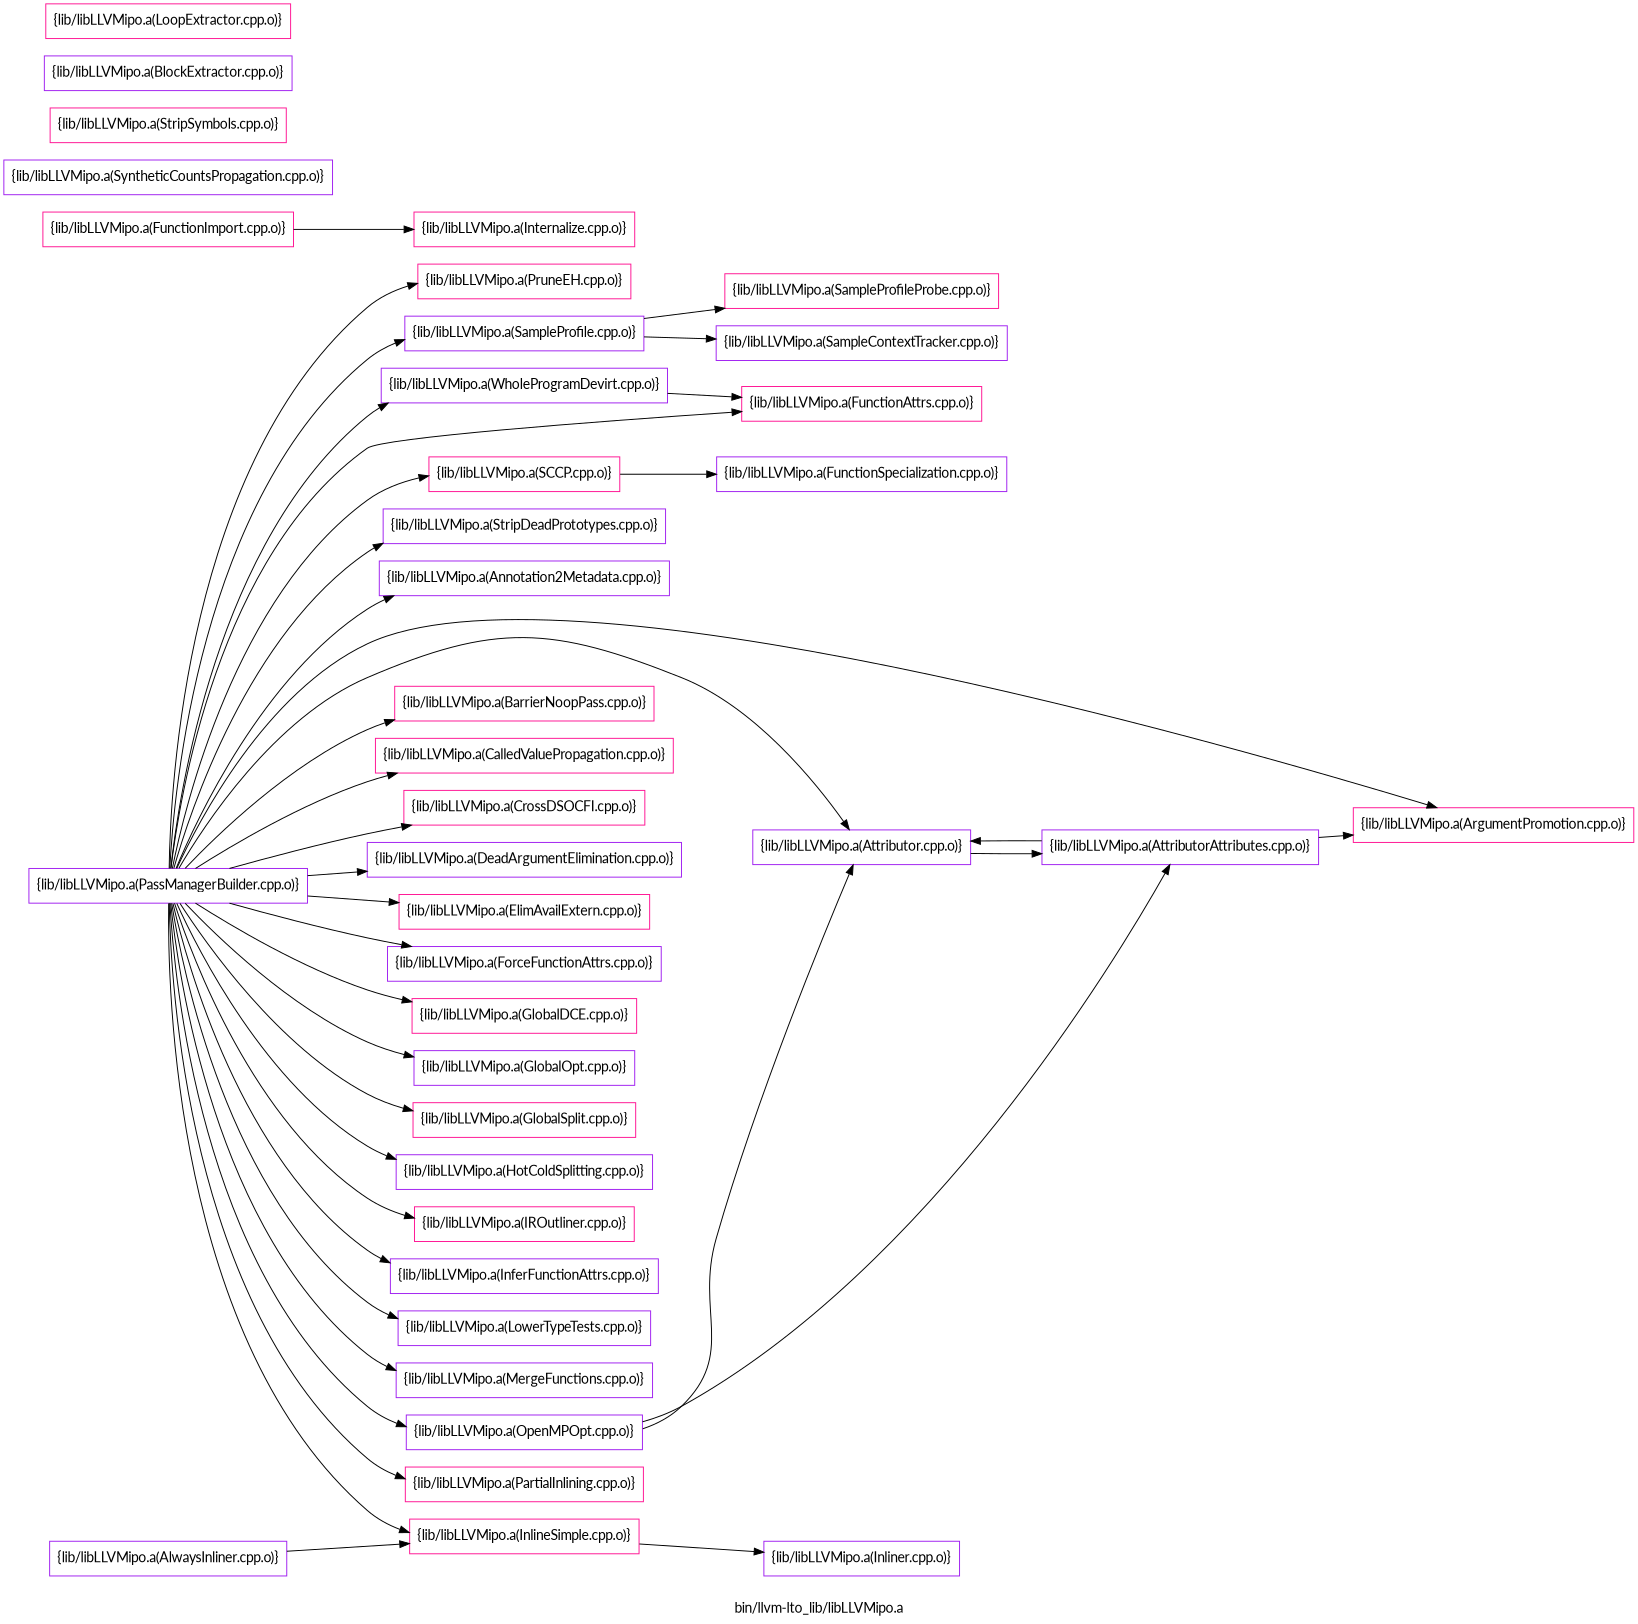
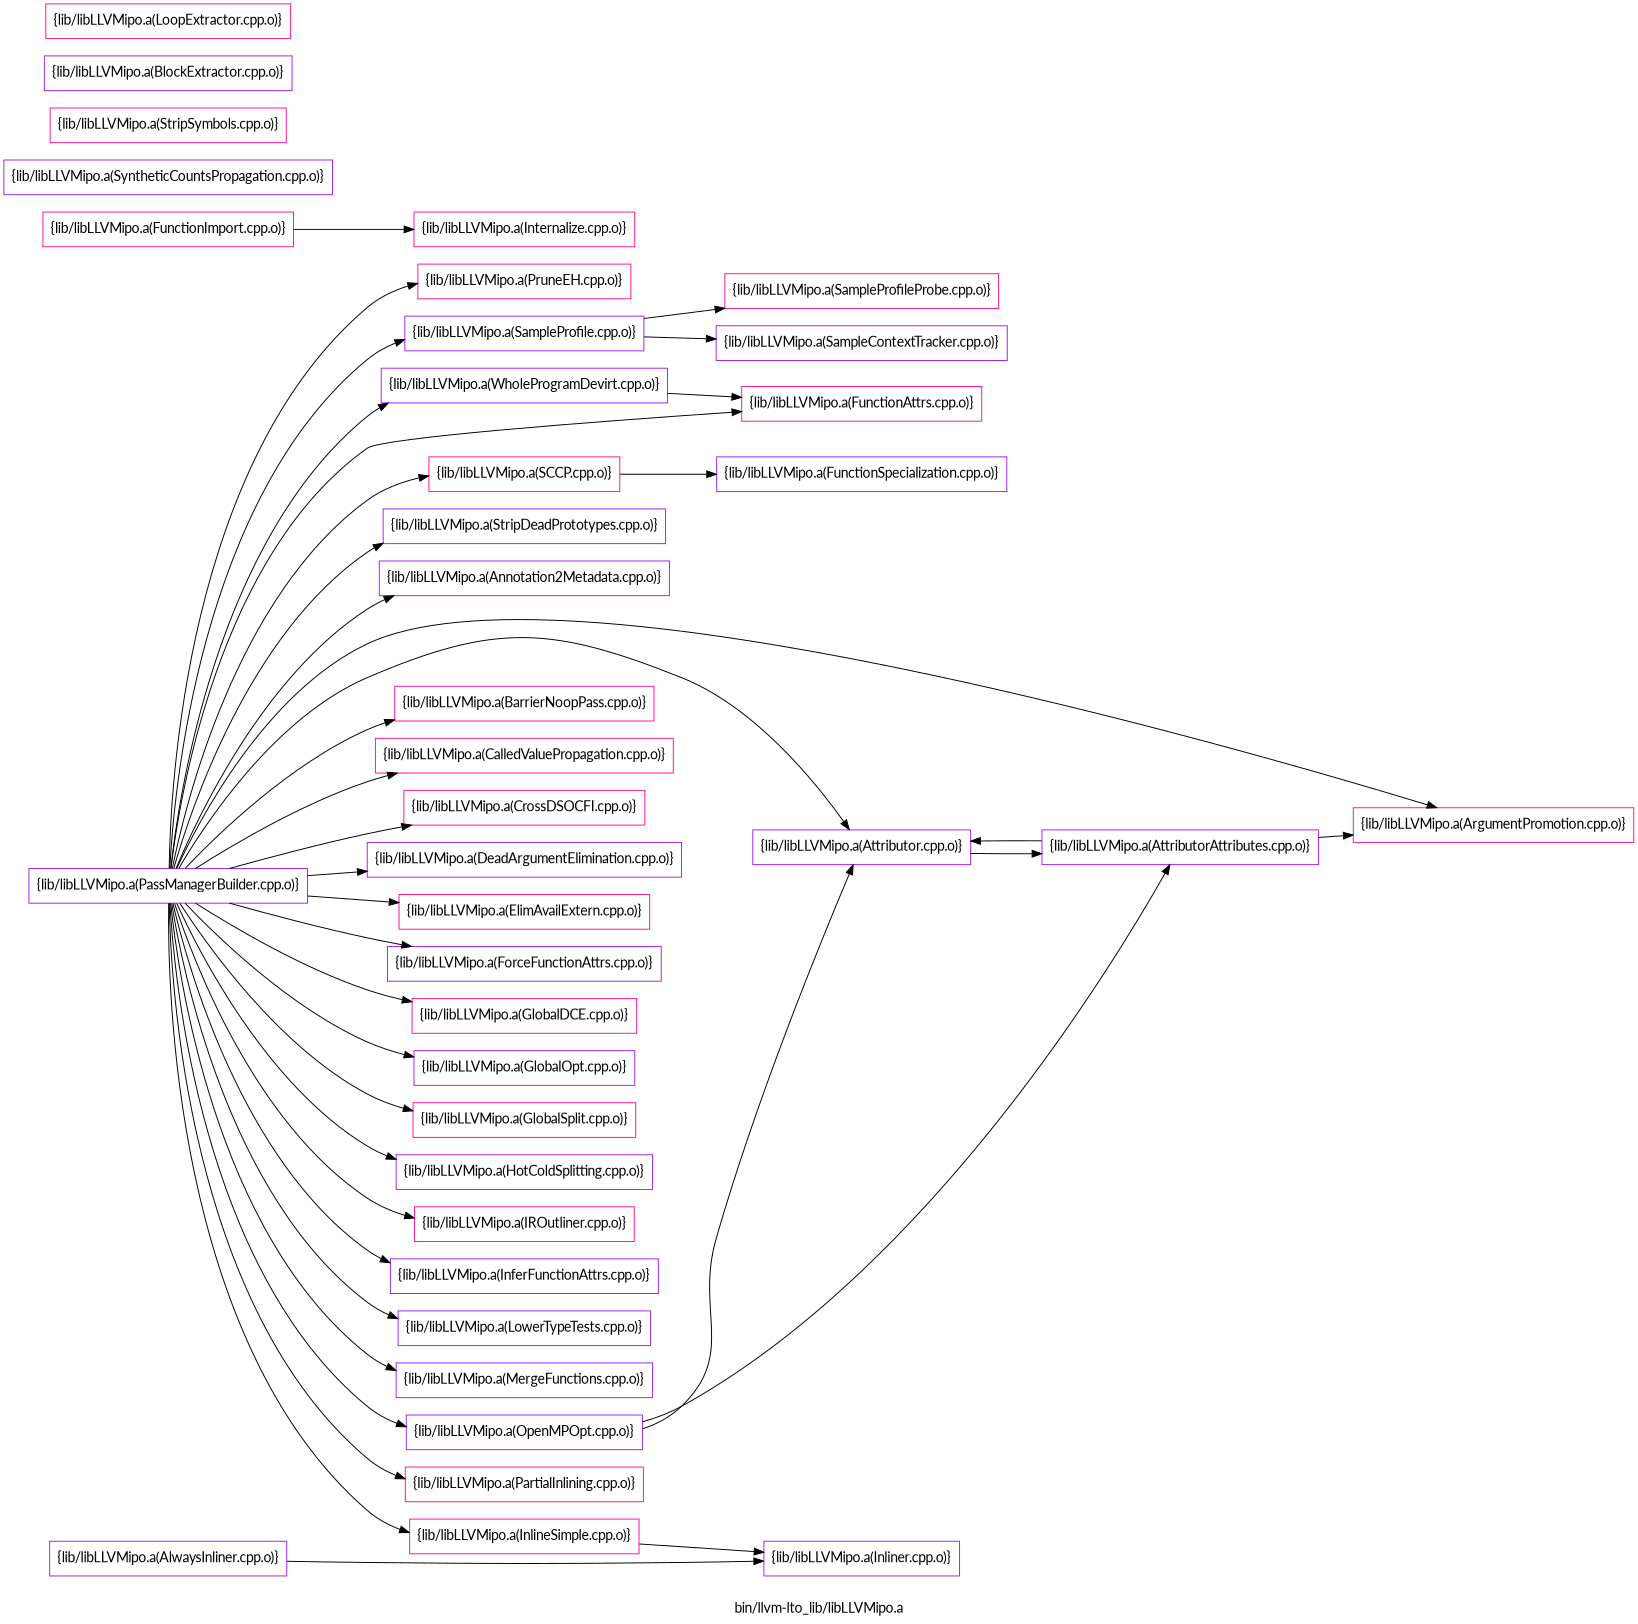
(343, 1548) -> (520, 1564)
